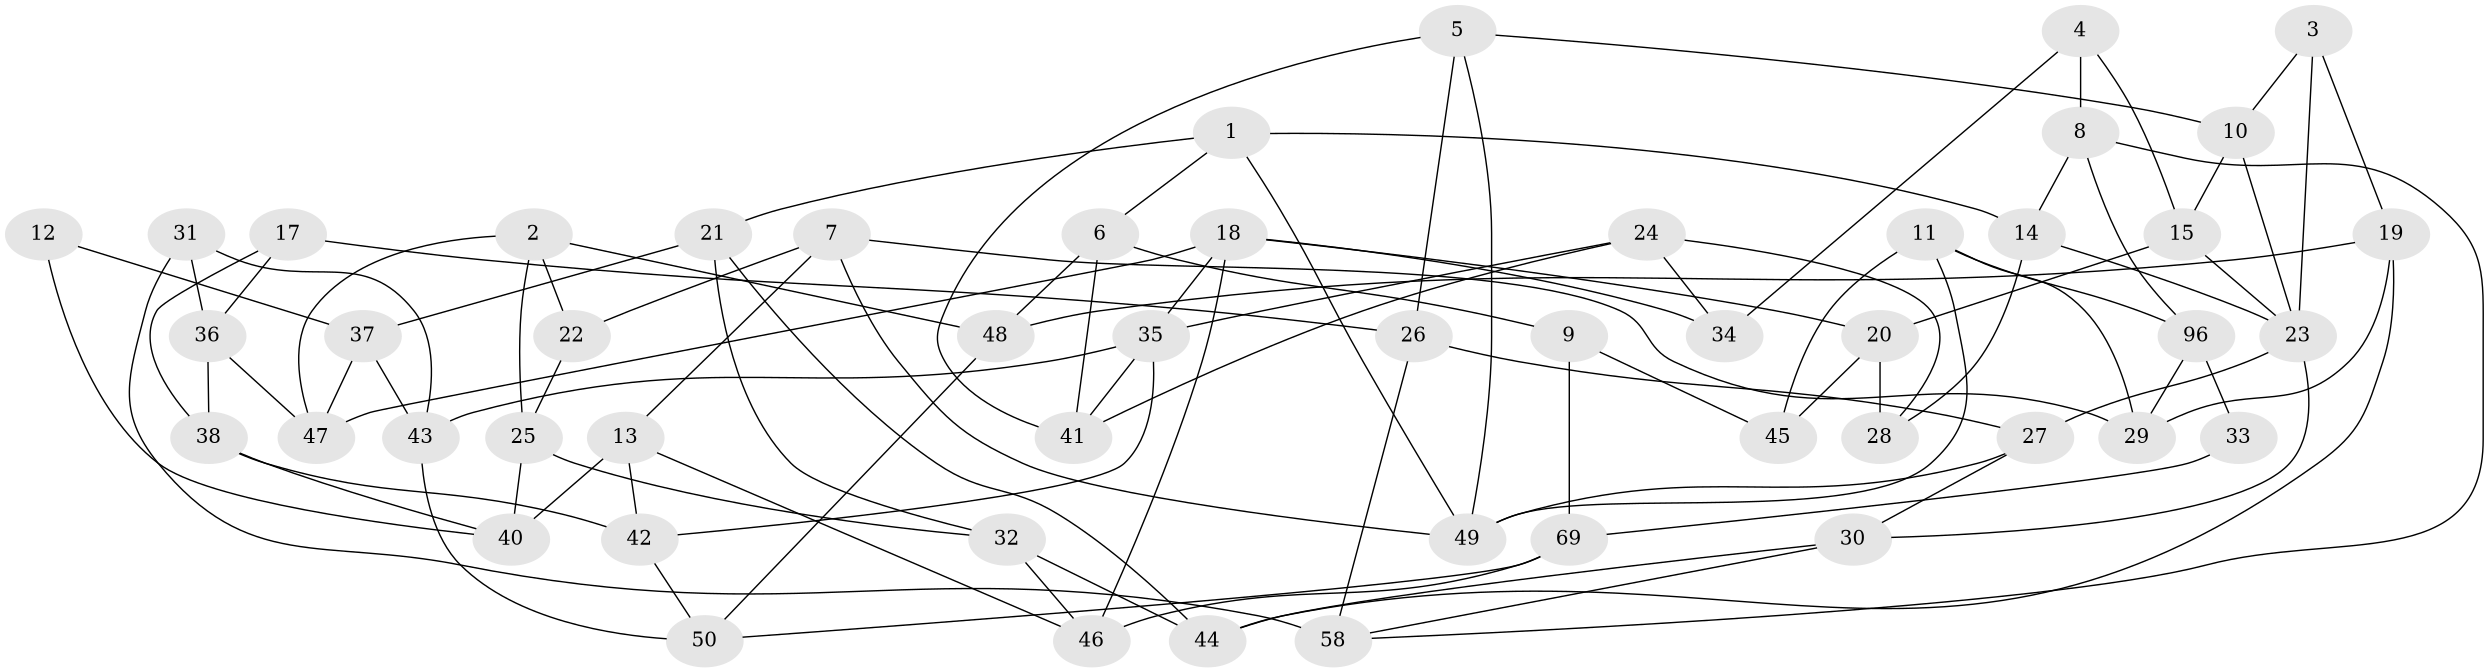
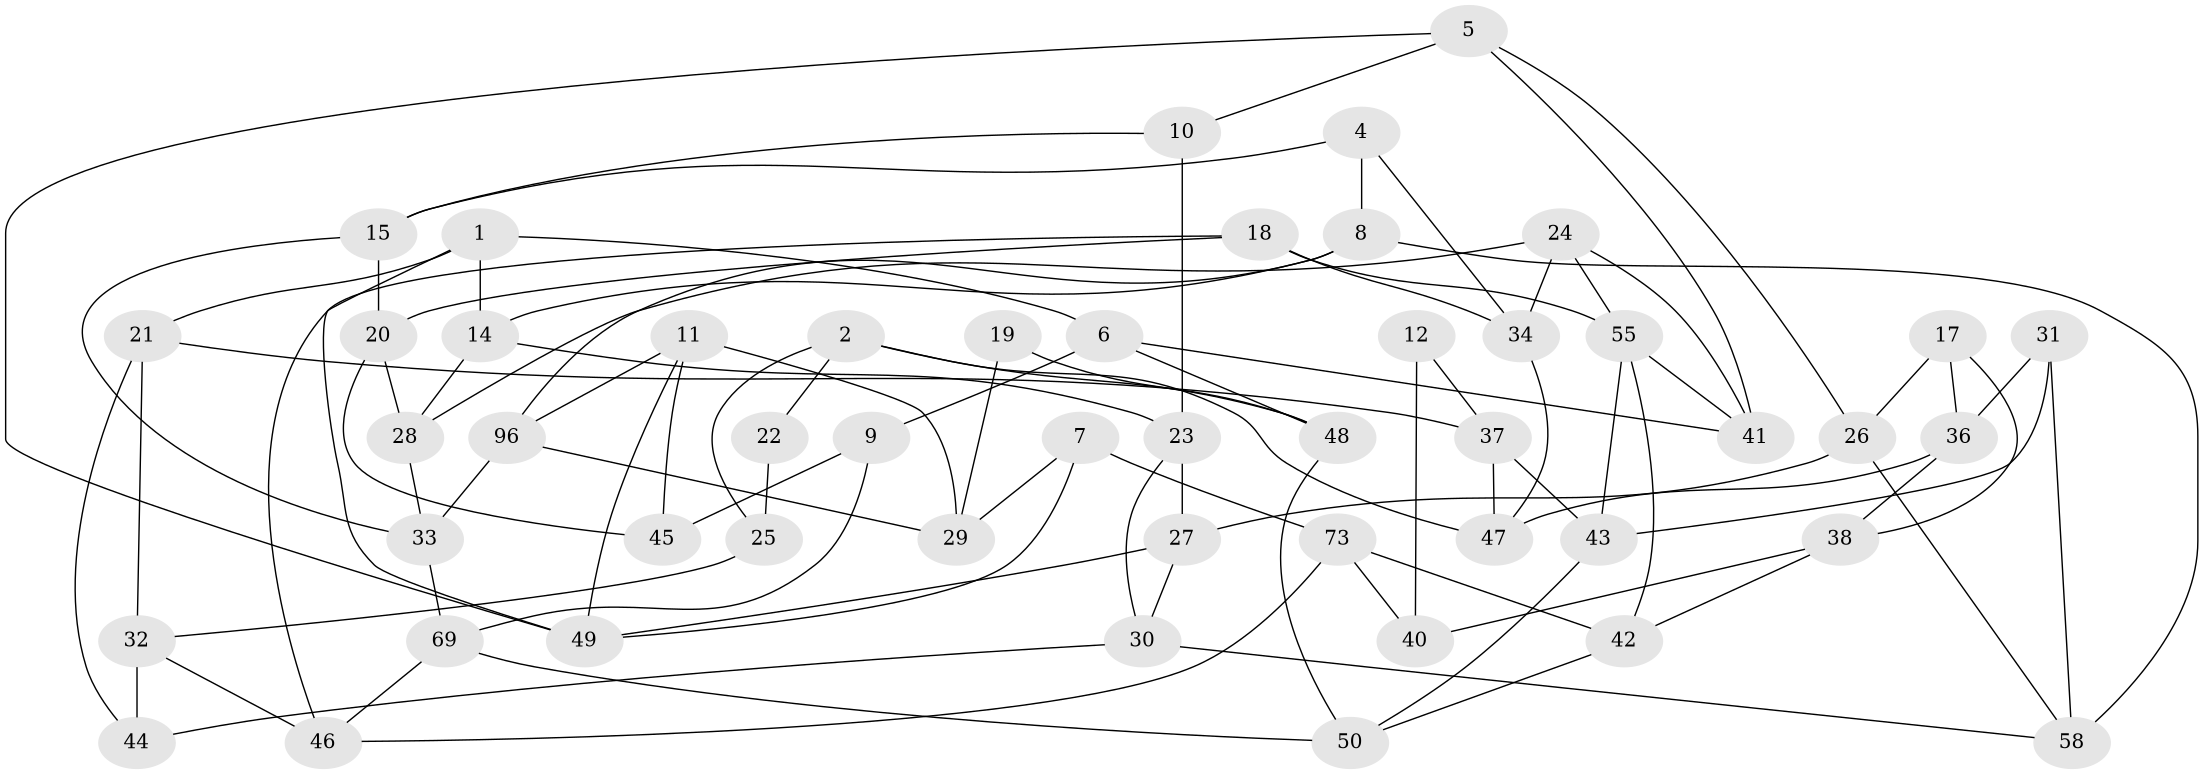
(2314, 31) -> none
(2240, 286) -> (101, 373)
(691, 287) -> none
(770, 334) -> (1547, 442)
(1151, 336) -> (1624, 336)
(626, 438) -> (1338, 540)
none -> (415, 486)
(518, 488) -> none
(1772, 603) -> none
